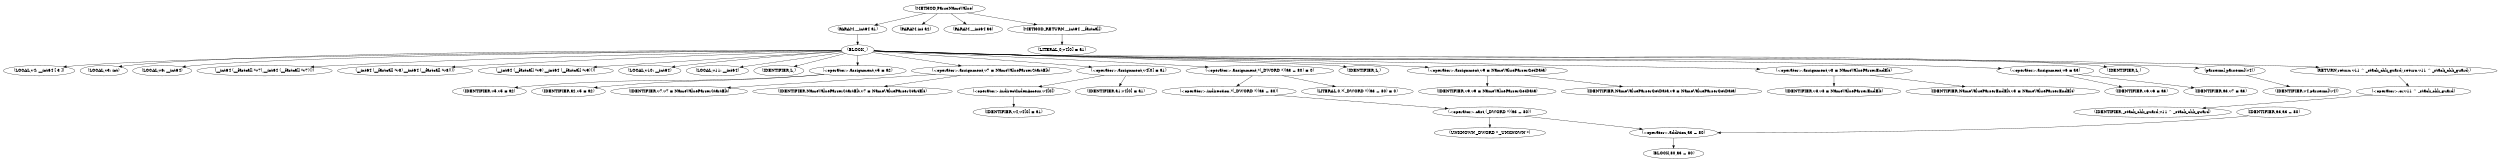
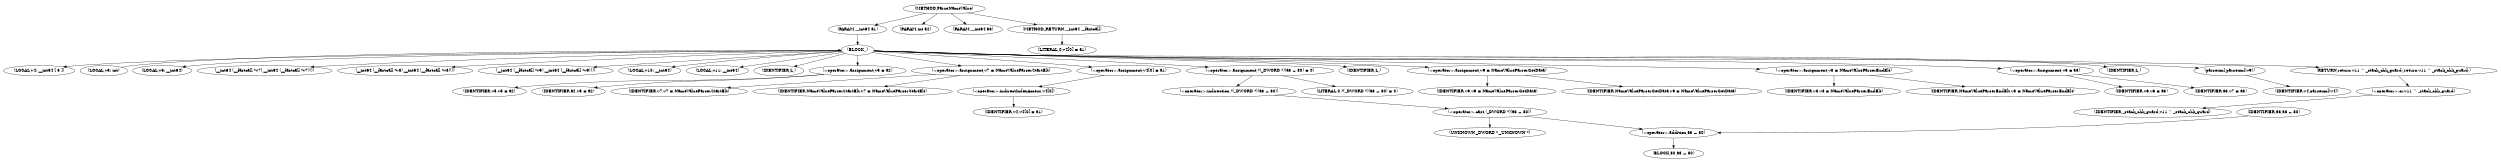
(481, 53) -> (480, 53)
(2230, 71) -> (2230, 71)
(1116, 91) -> none
